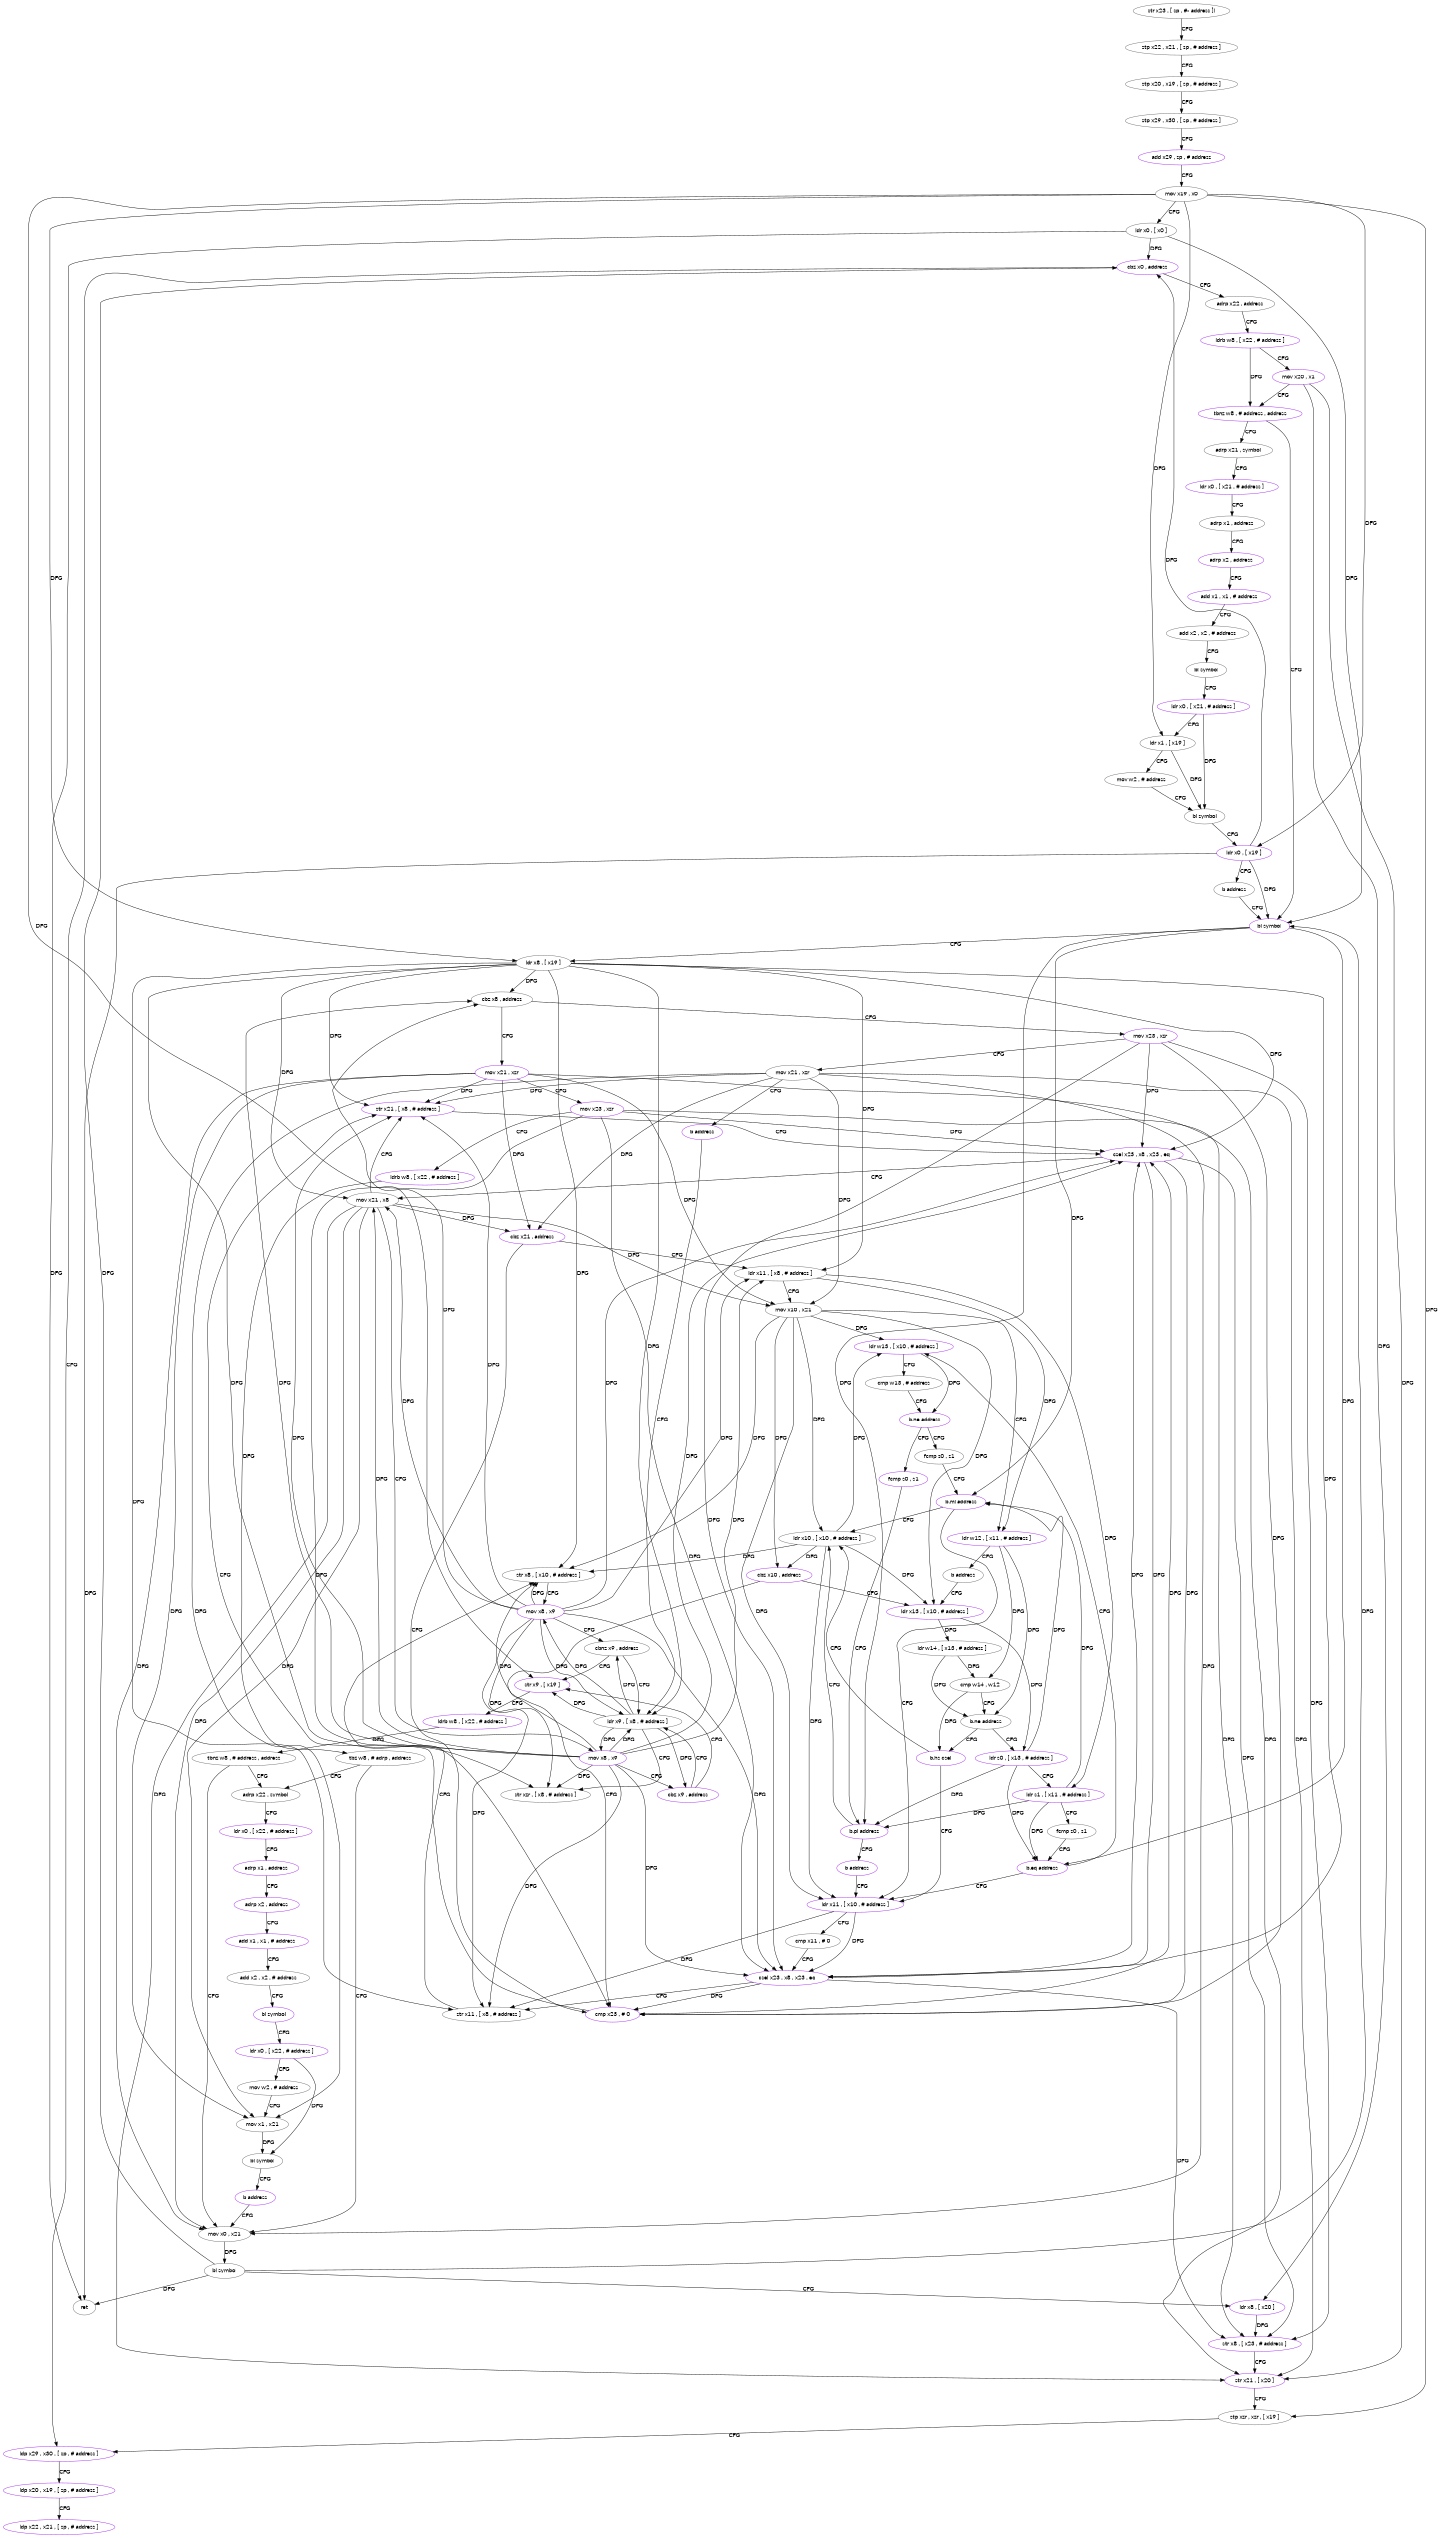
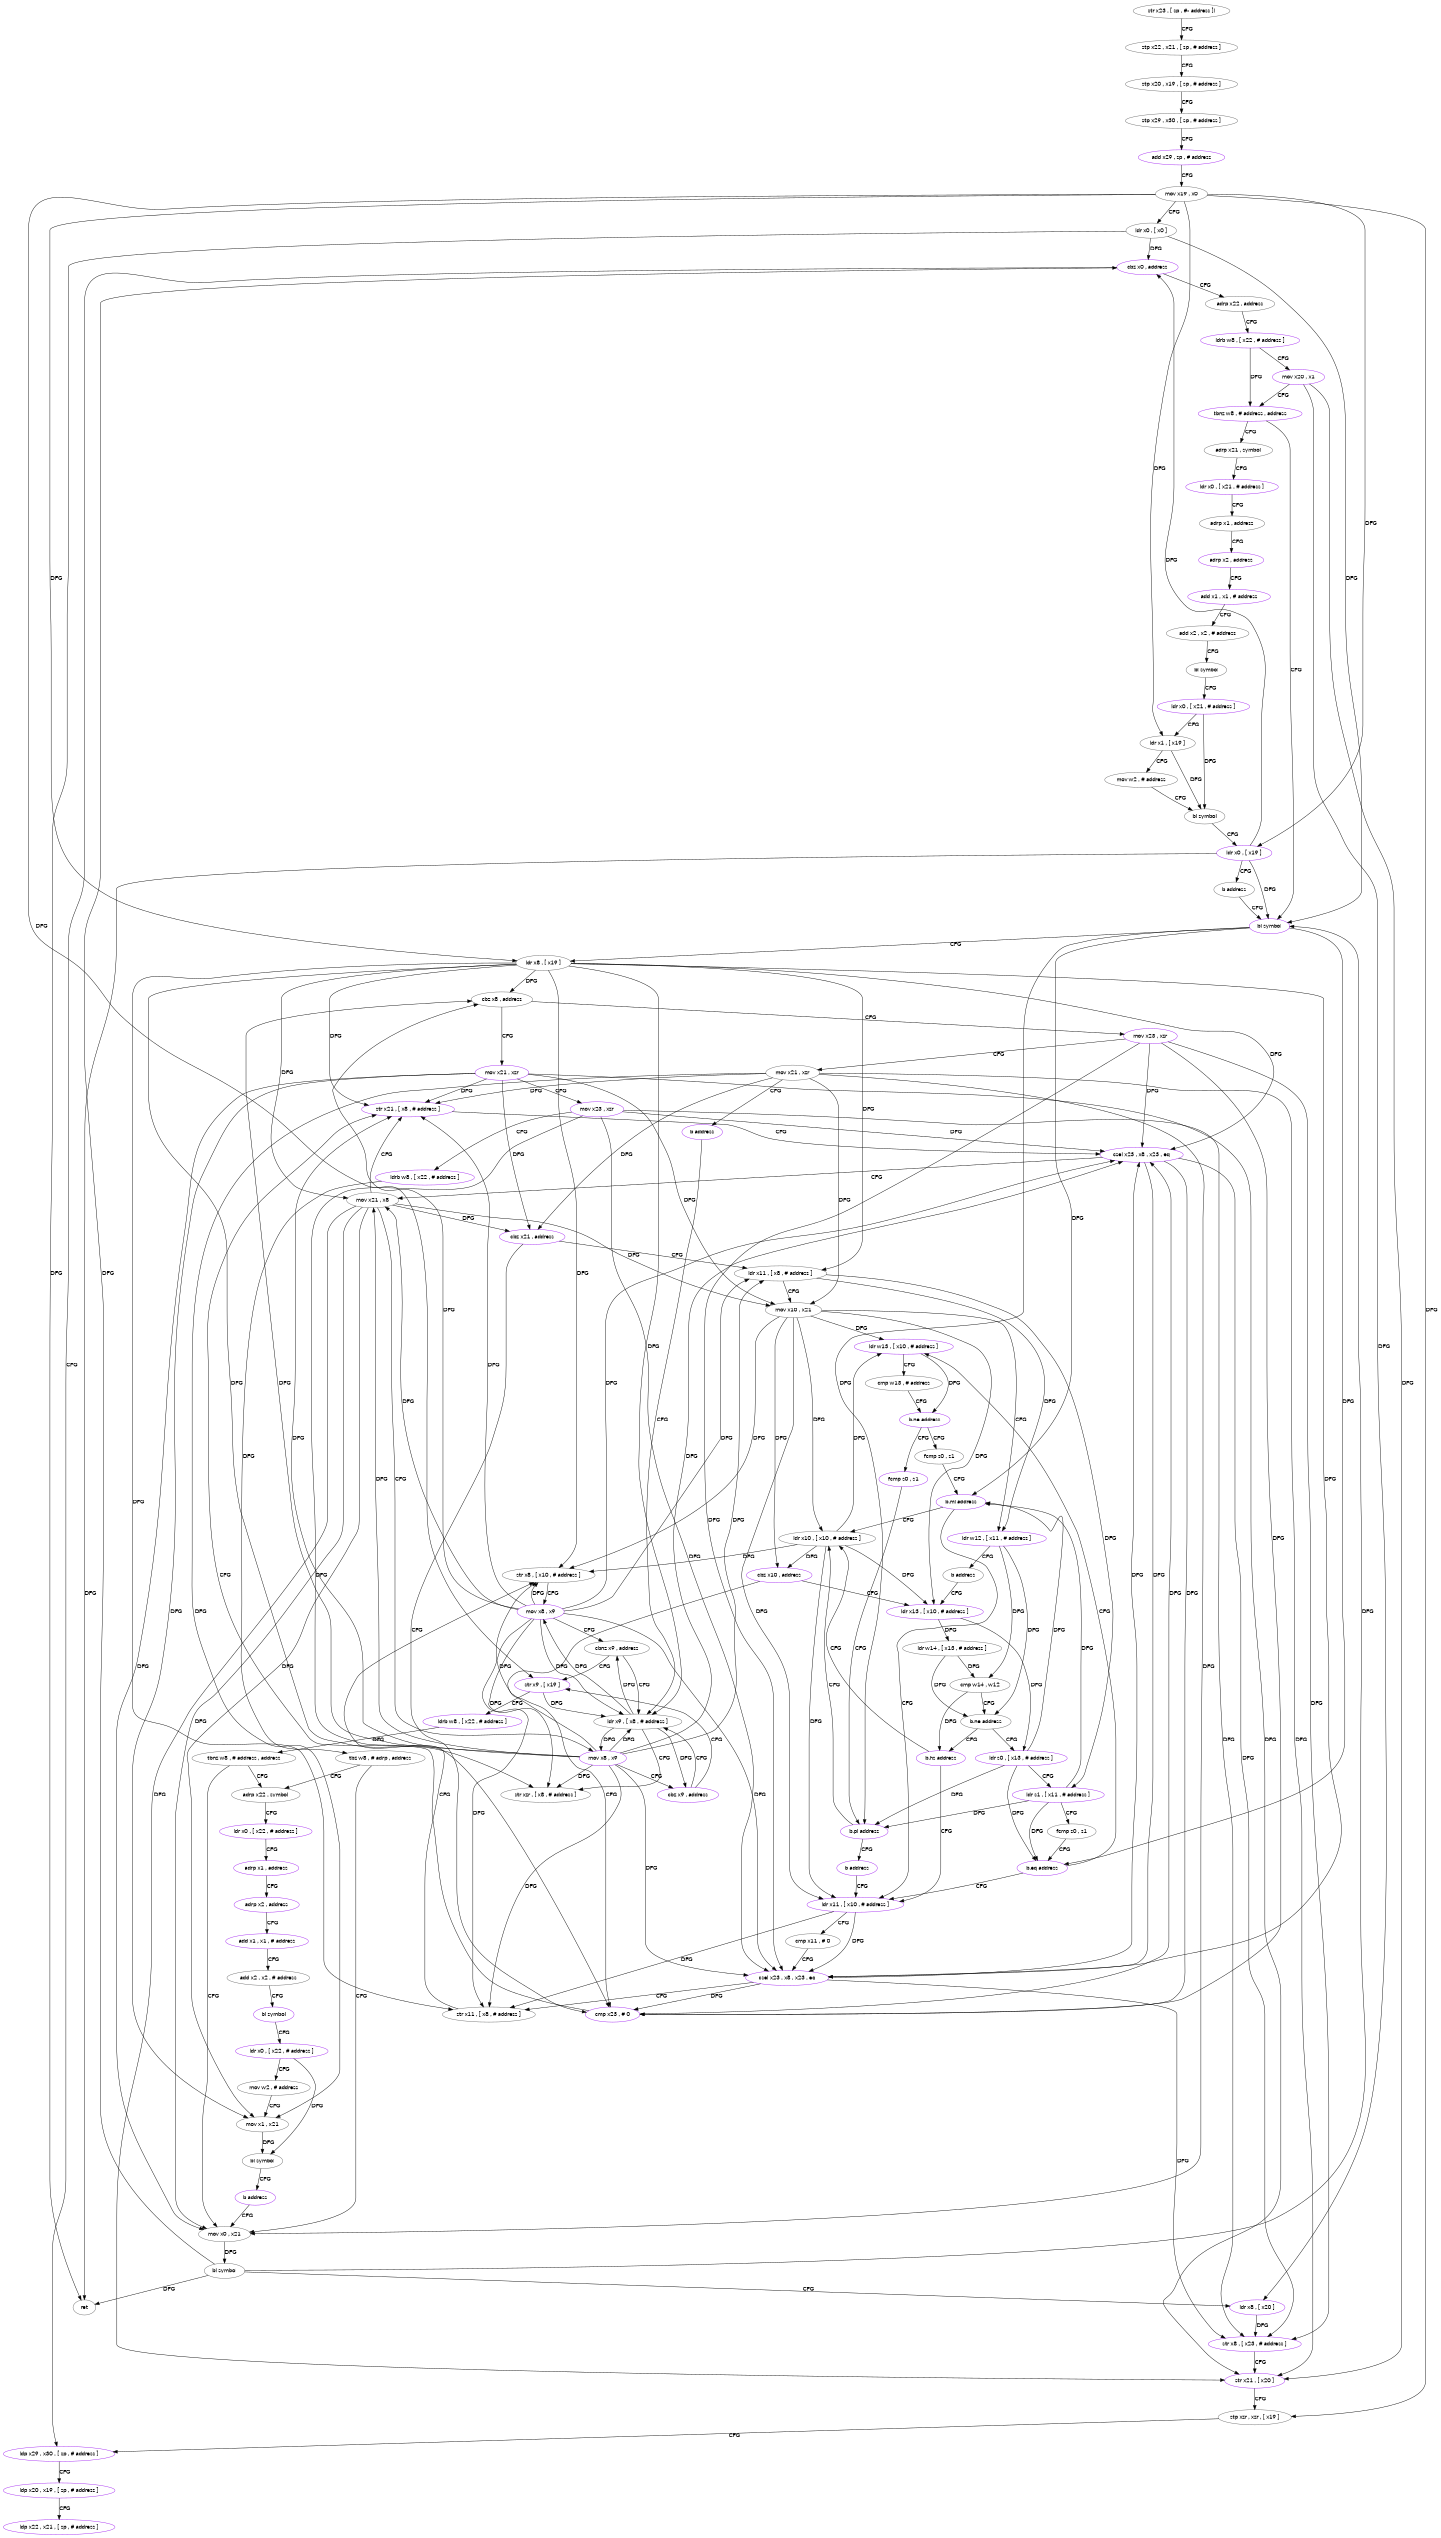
(579, 1709) -> (568, 1710)
(941, 1758) -> (941, 1758)
